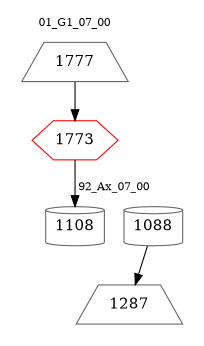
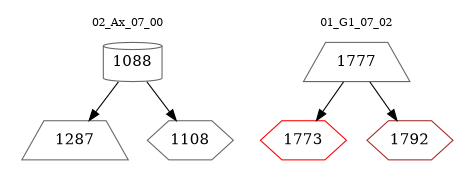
(75, 23) -> (357, 23)
none -> (410, 140)
(75, 184) -> (158, 97)
(114, 188) -> (128, 23)
(75, 226) -> (190, 140)
